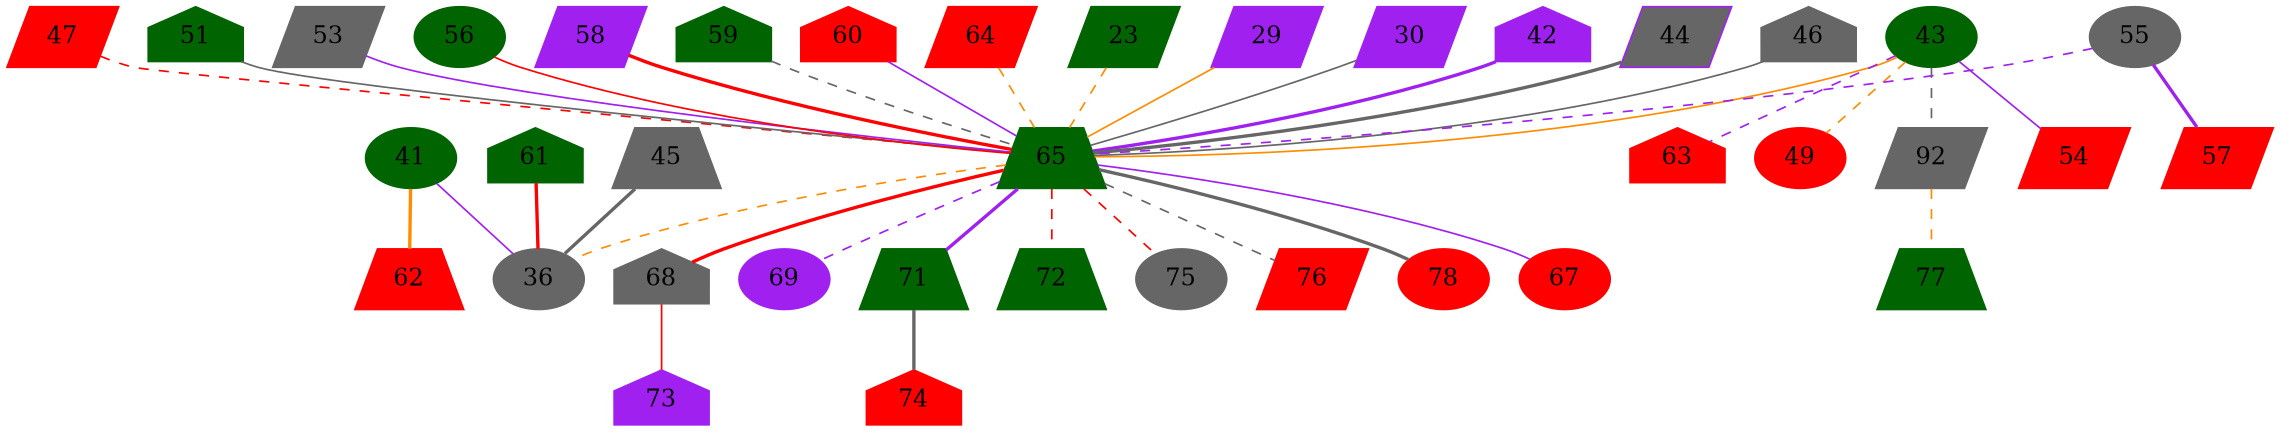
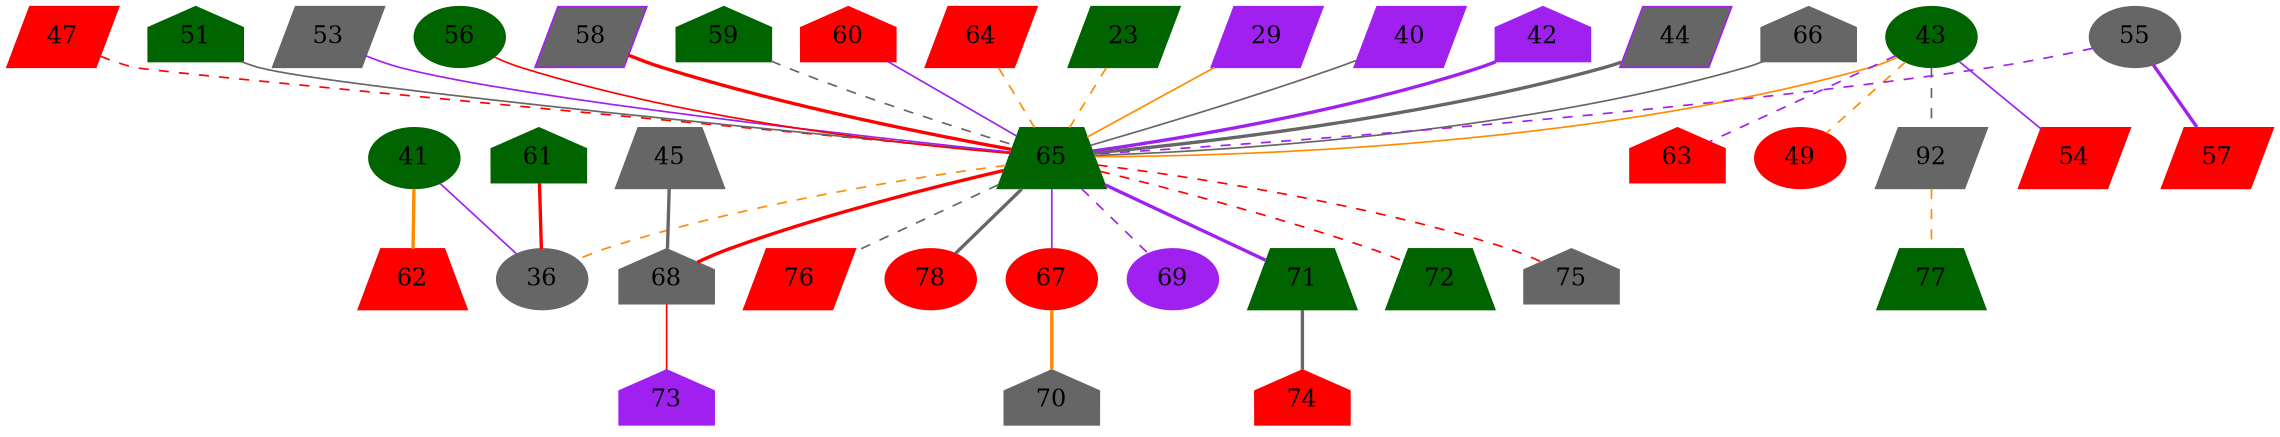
(591, 37) -> (591, 37)
(1410, 37) -> (1410, 37)
(1809, 37) -> (1809, 37)
(600, 221) -> (668, 219)
(1181, 279) -> (1572, 279)
none -> (1052, 400)
